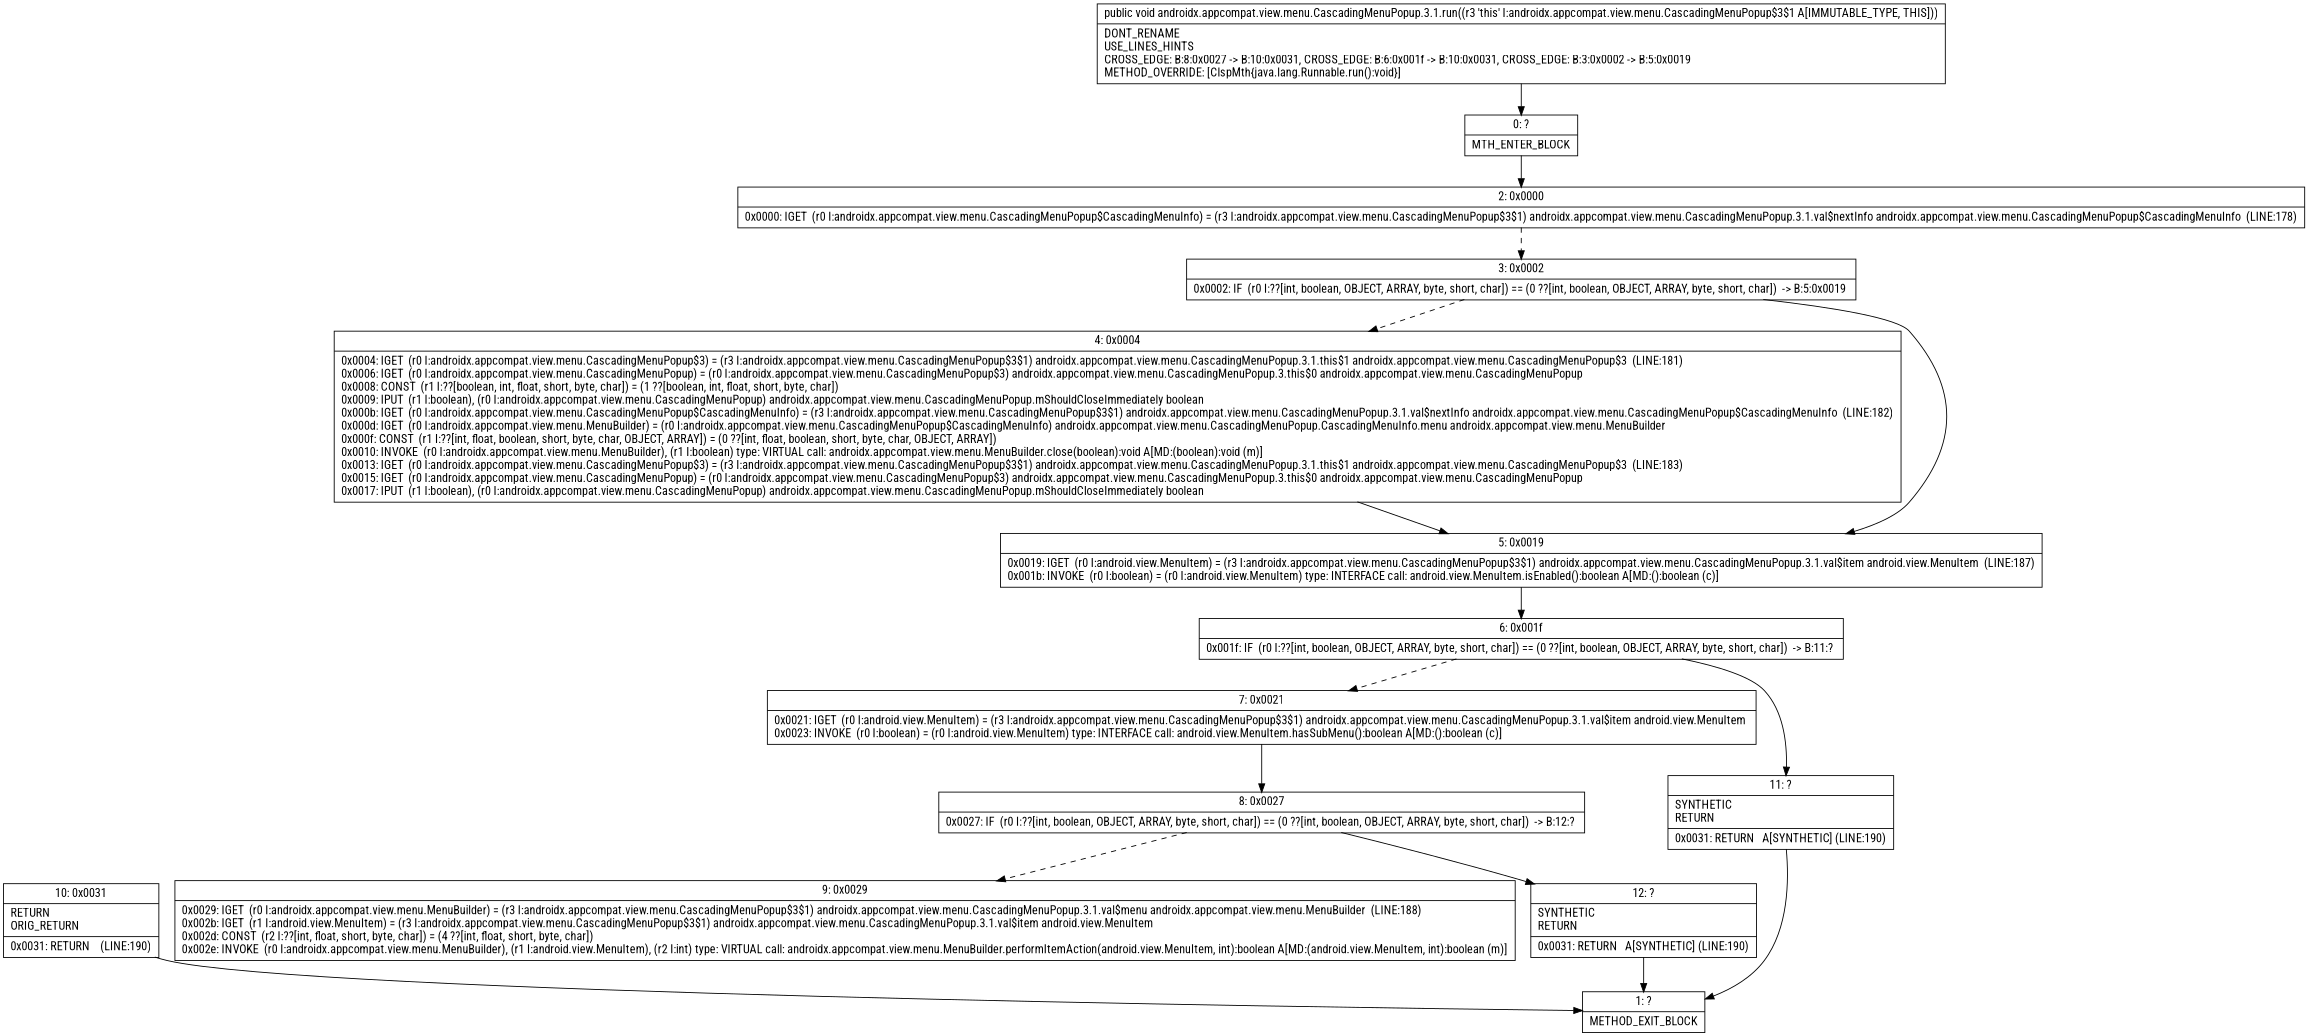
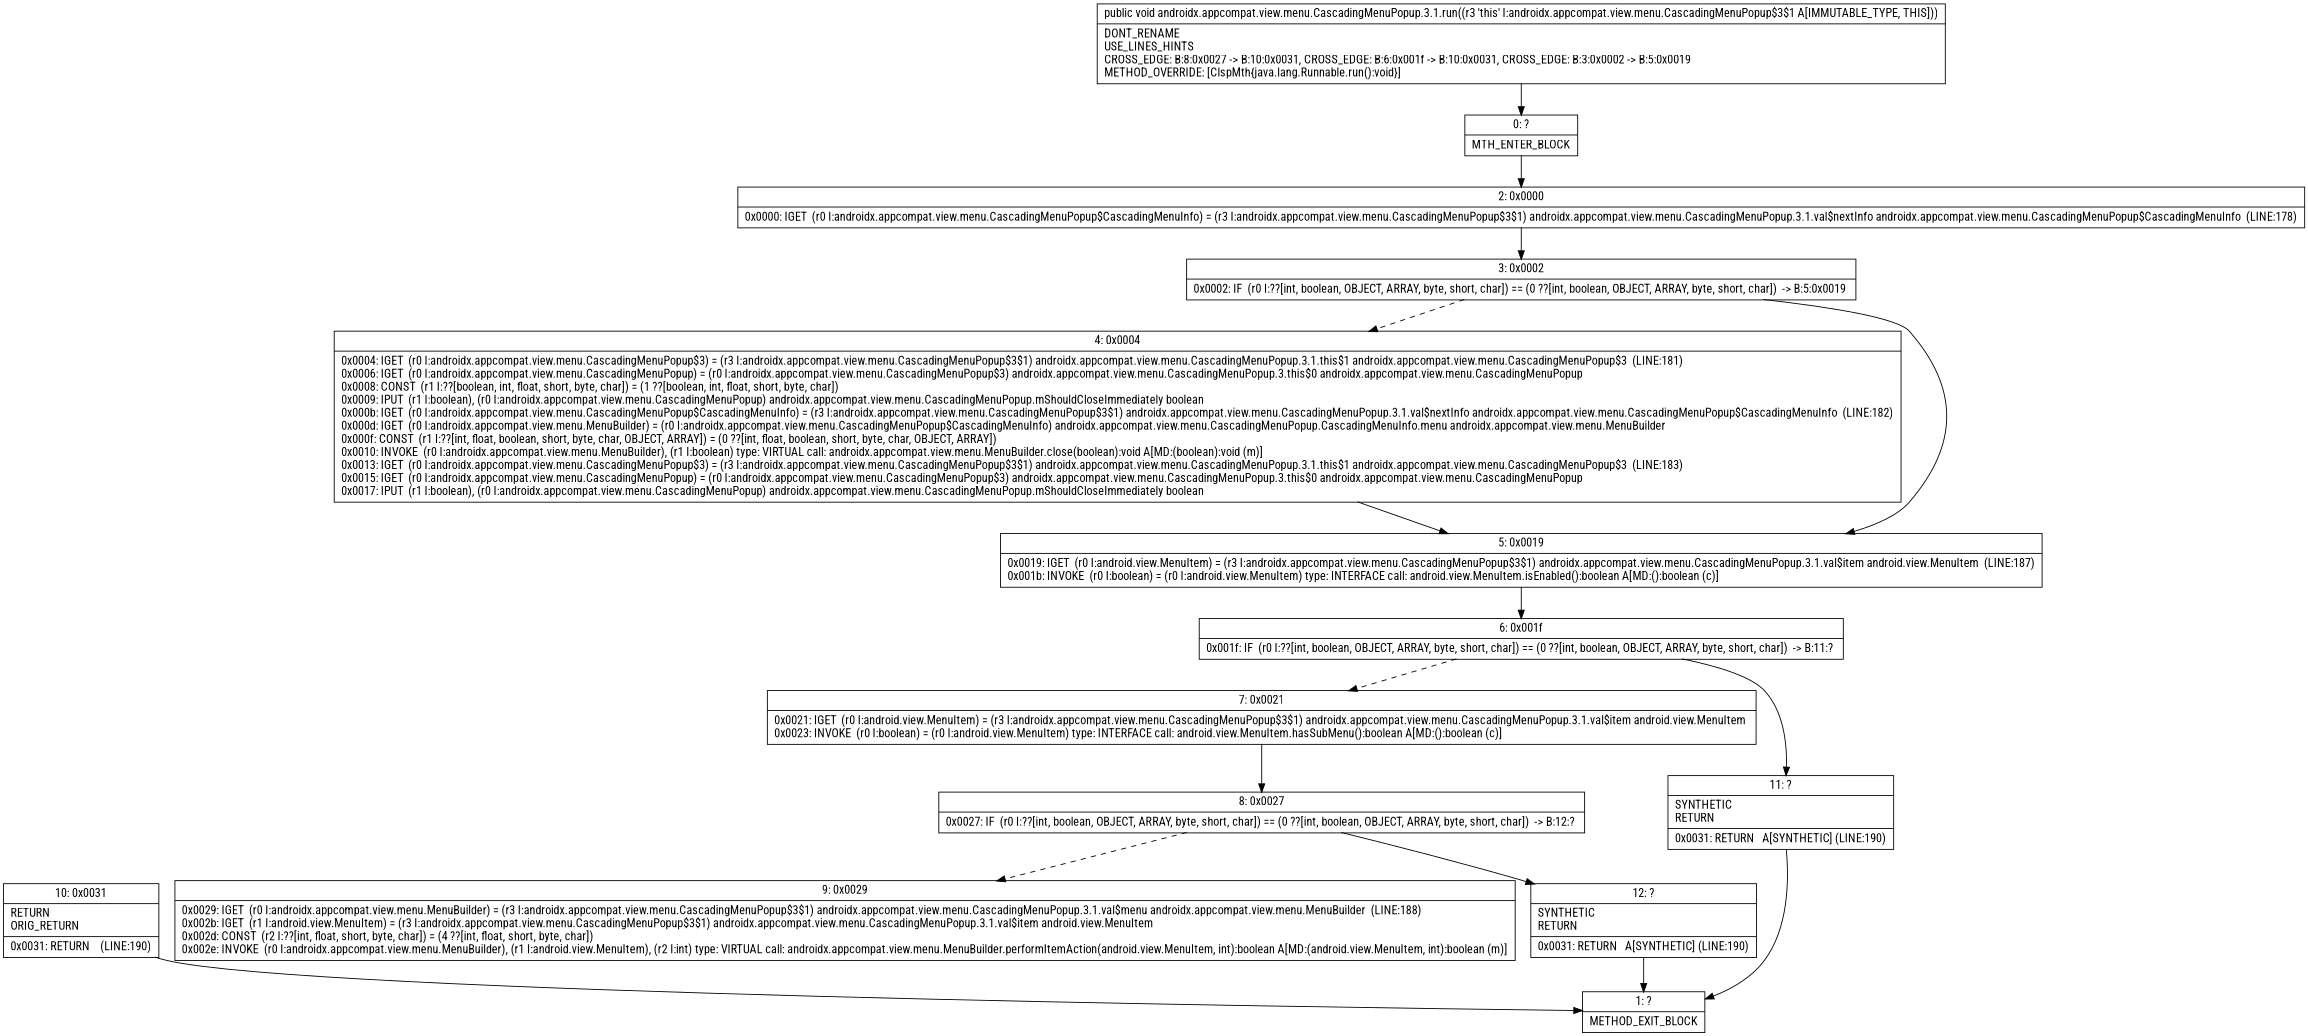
(1521, 239) -> (1521, 239)
